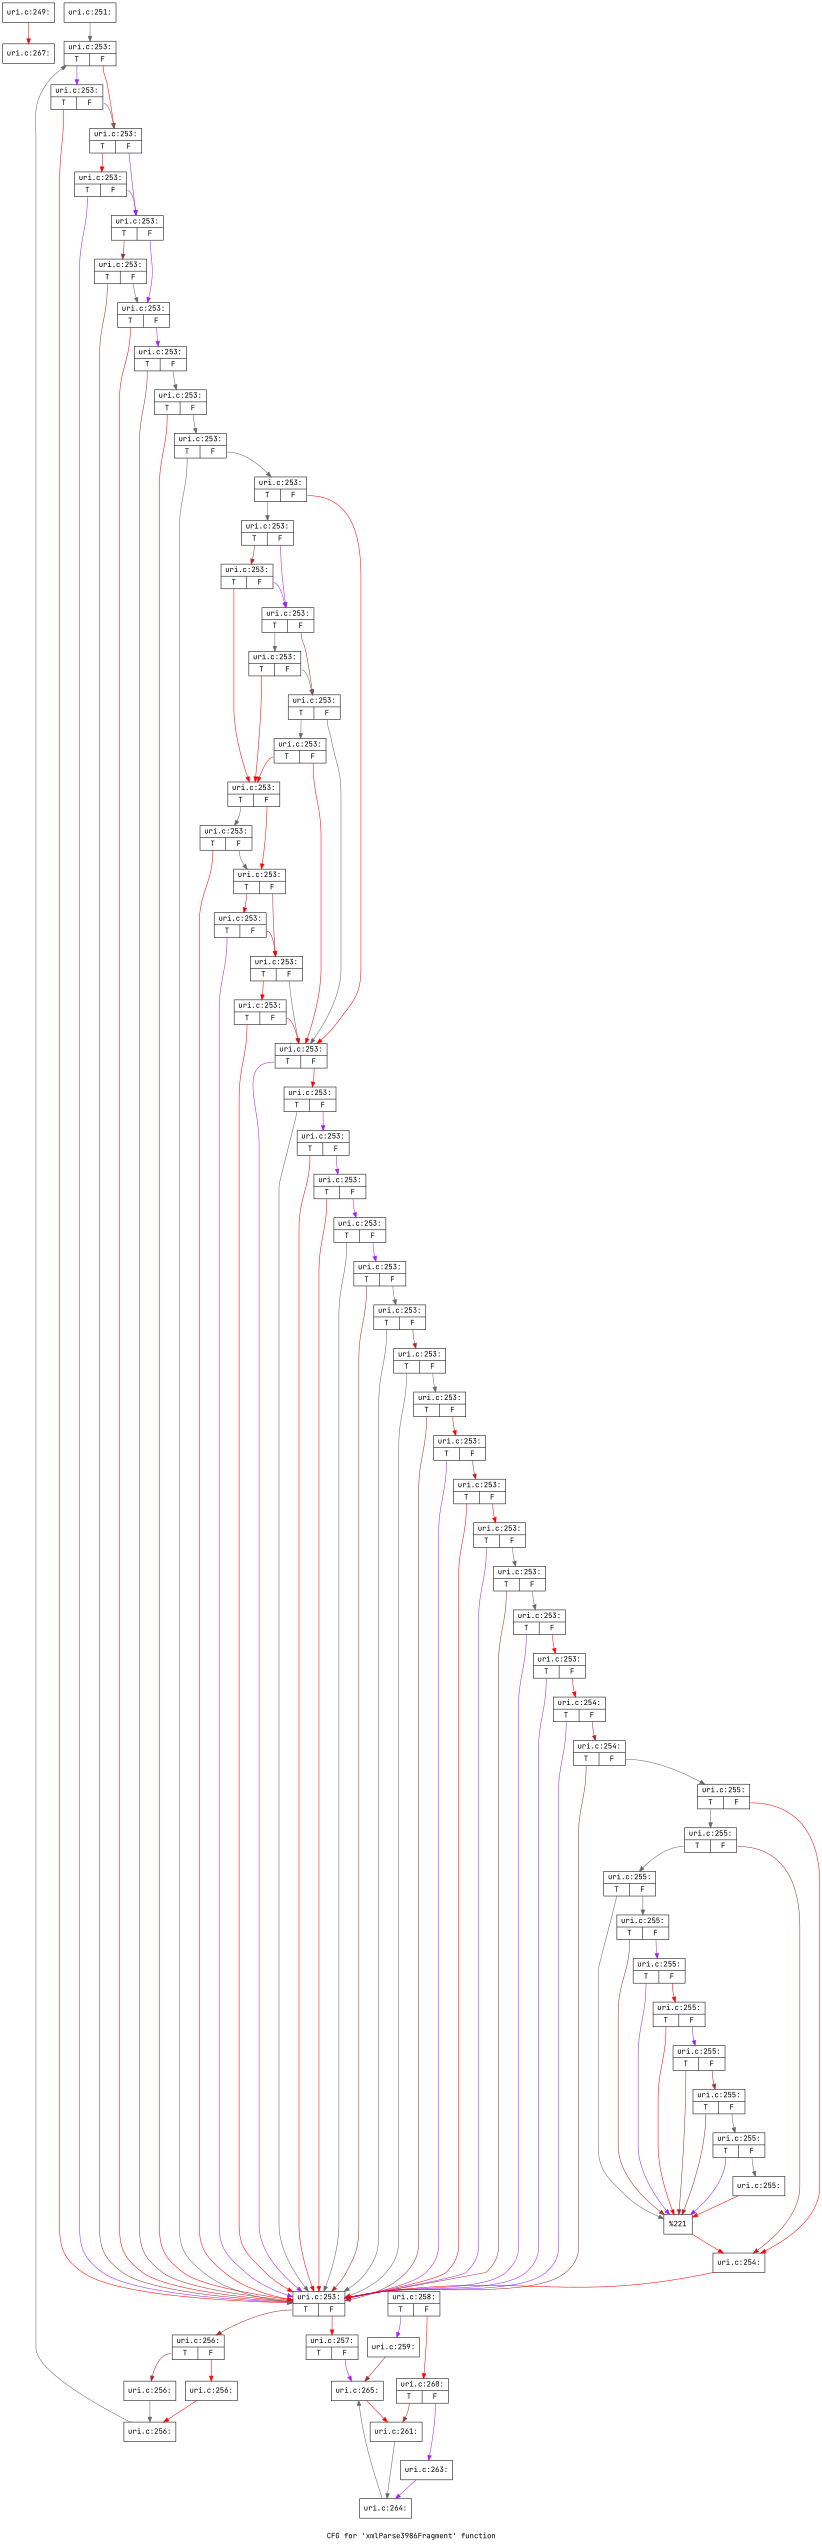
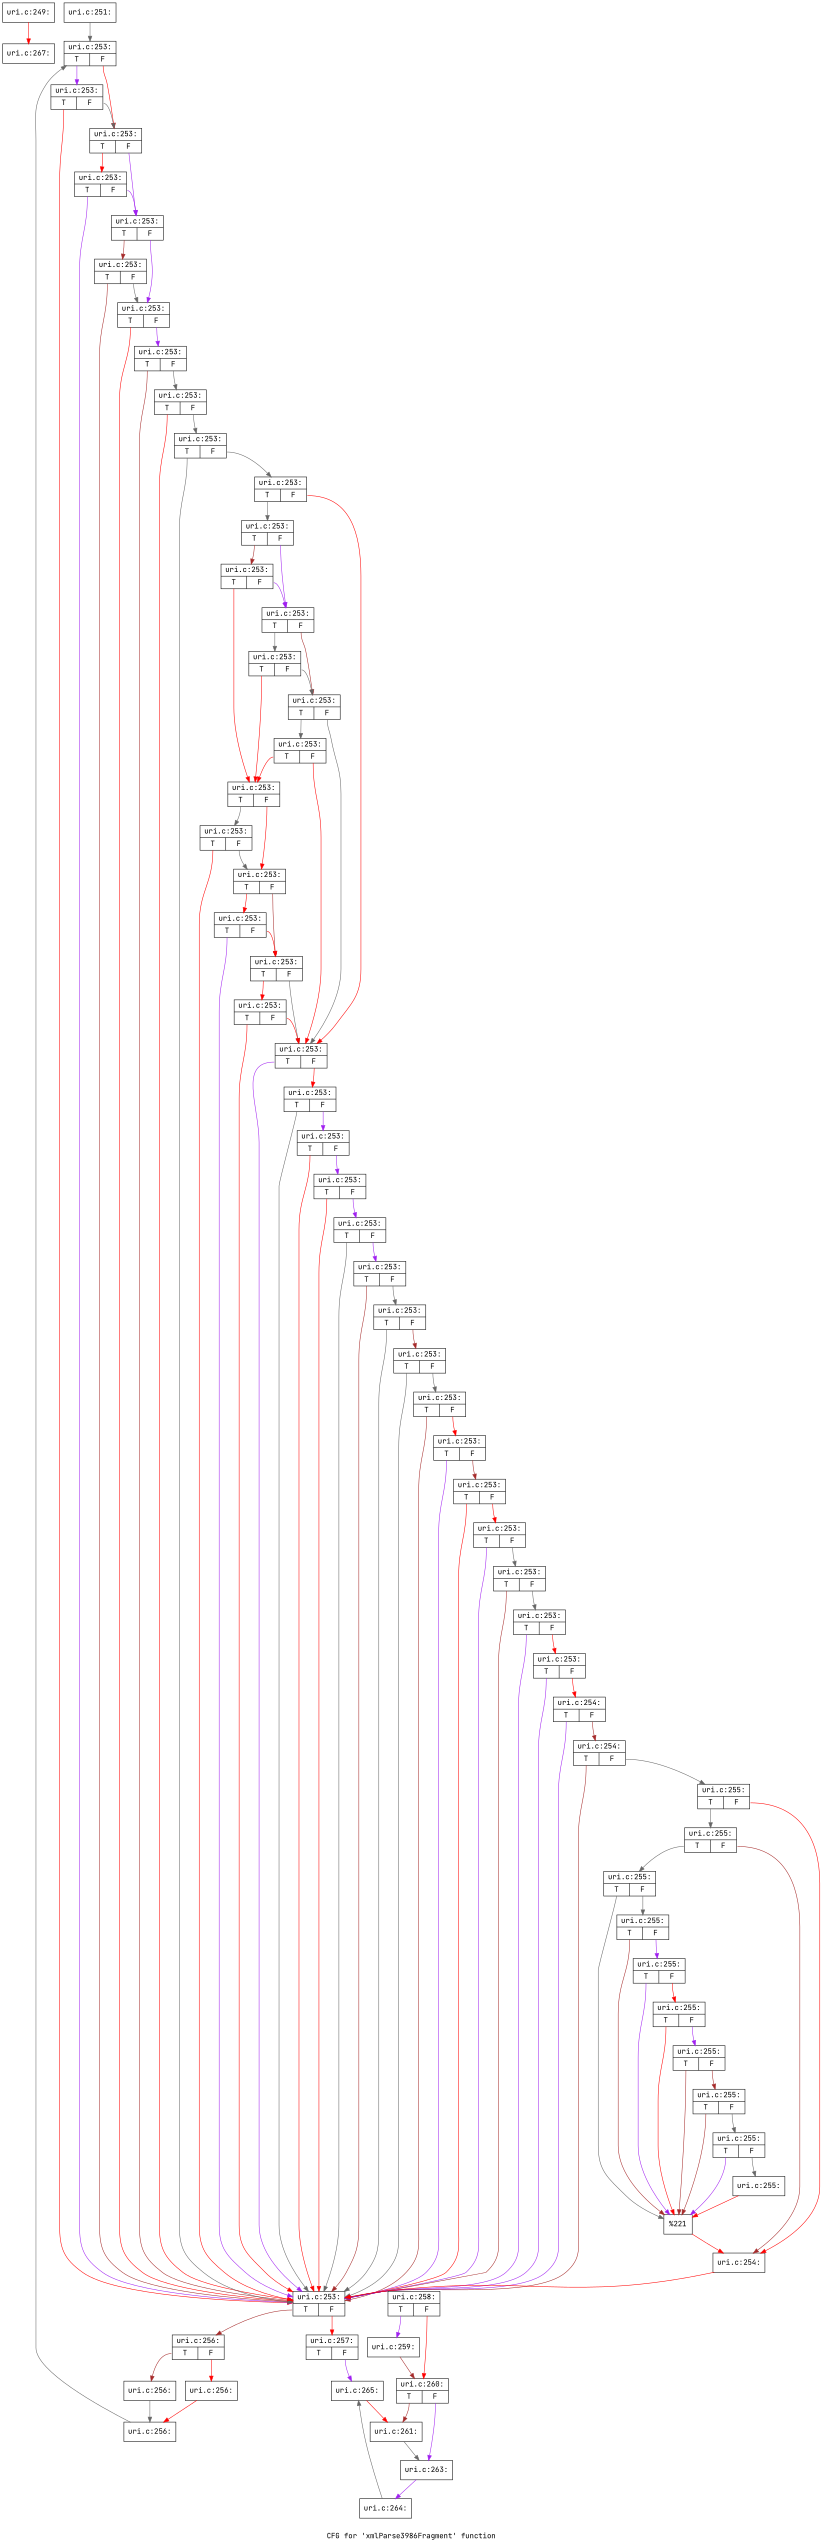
(377, 2367) -> (406, 2365)
(391, 2467) -> (410, 2449)
